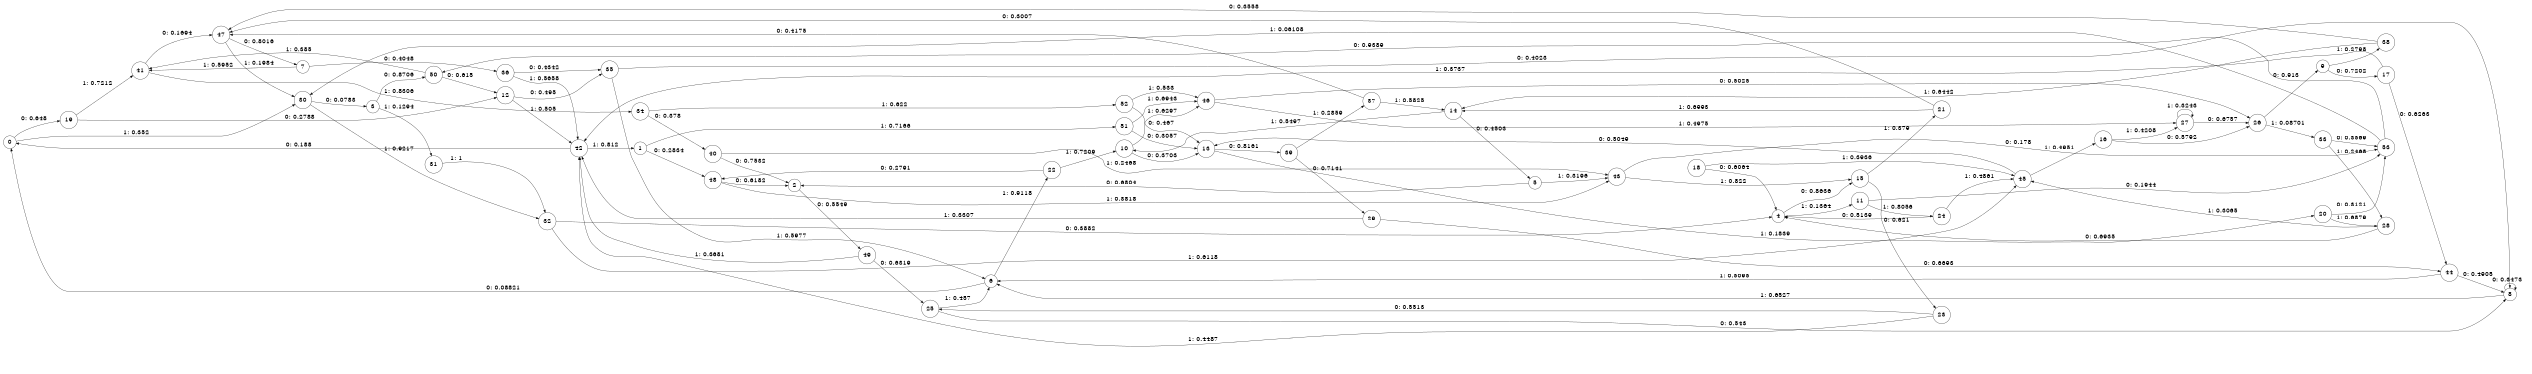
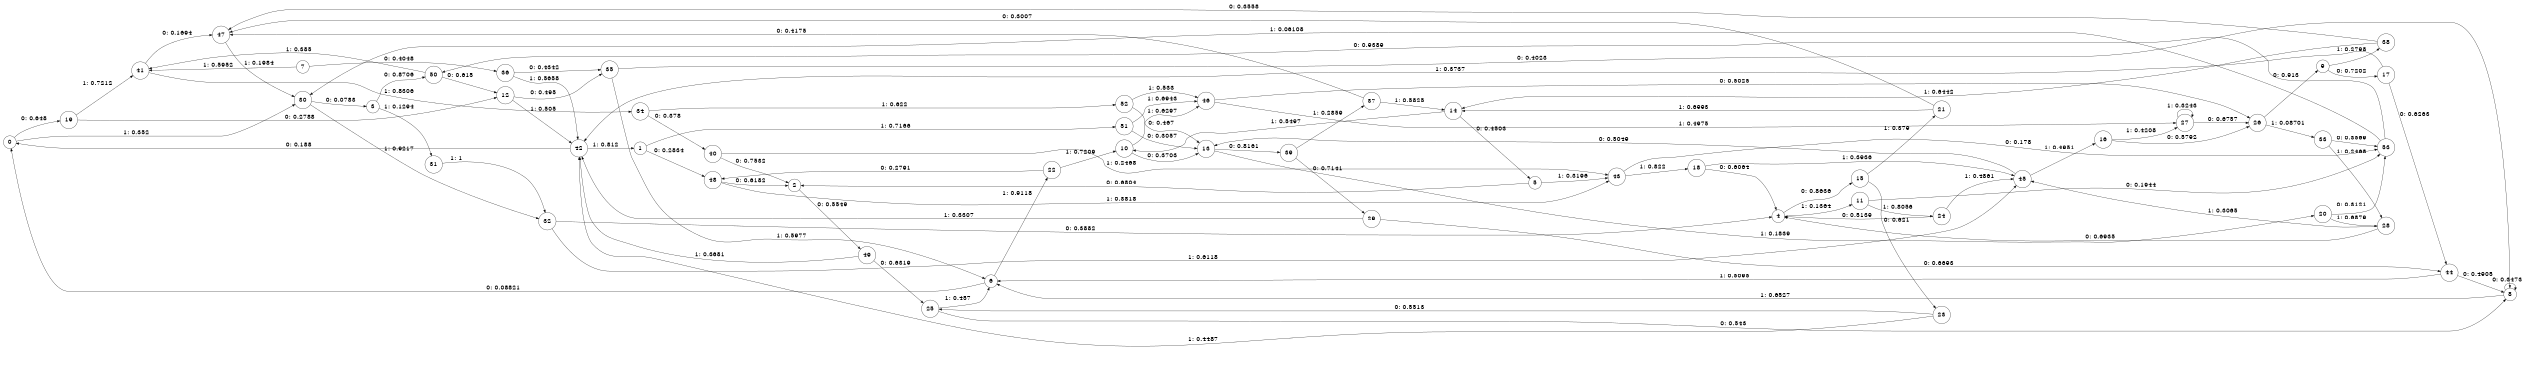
(261, 52) -> none
(1737, 185) -> (1655, 172)
